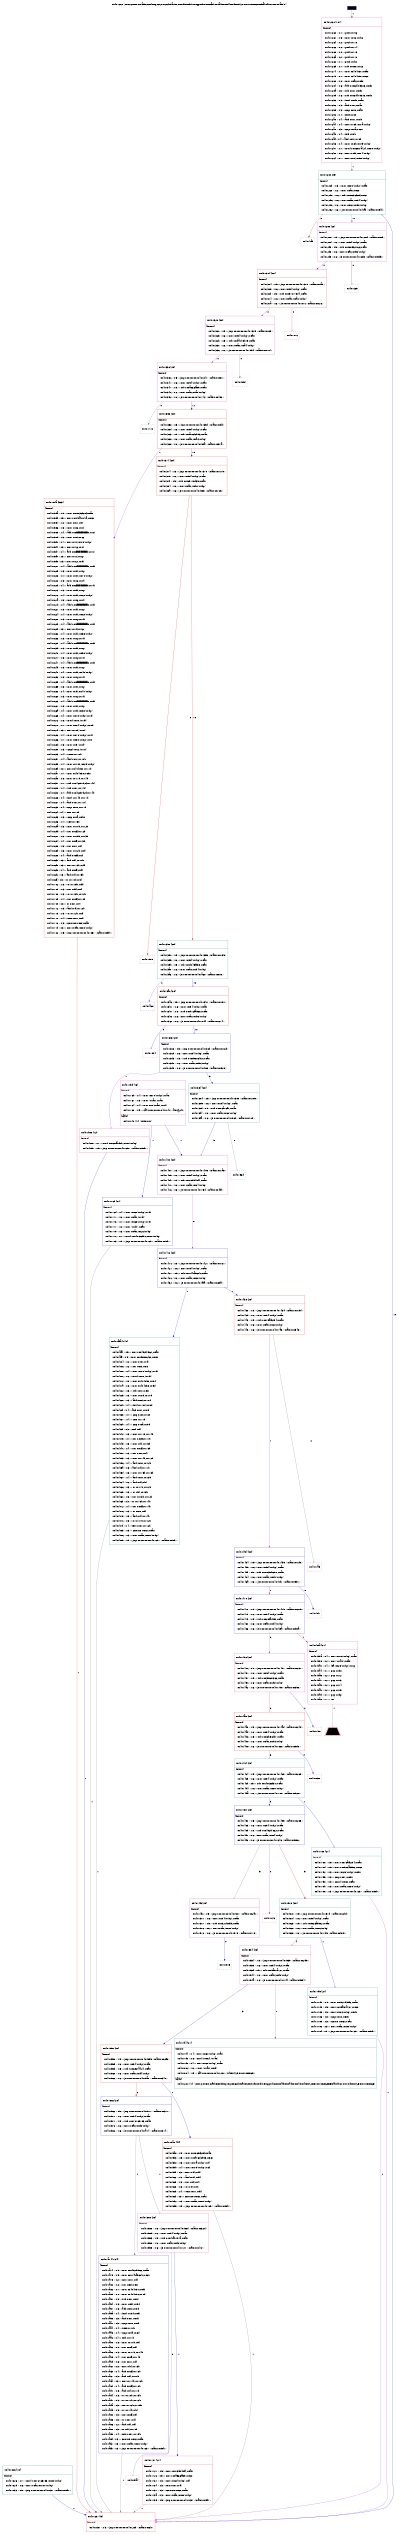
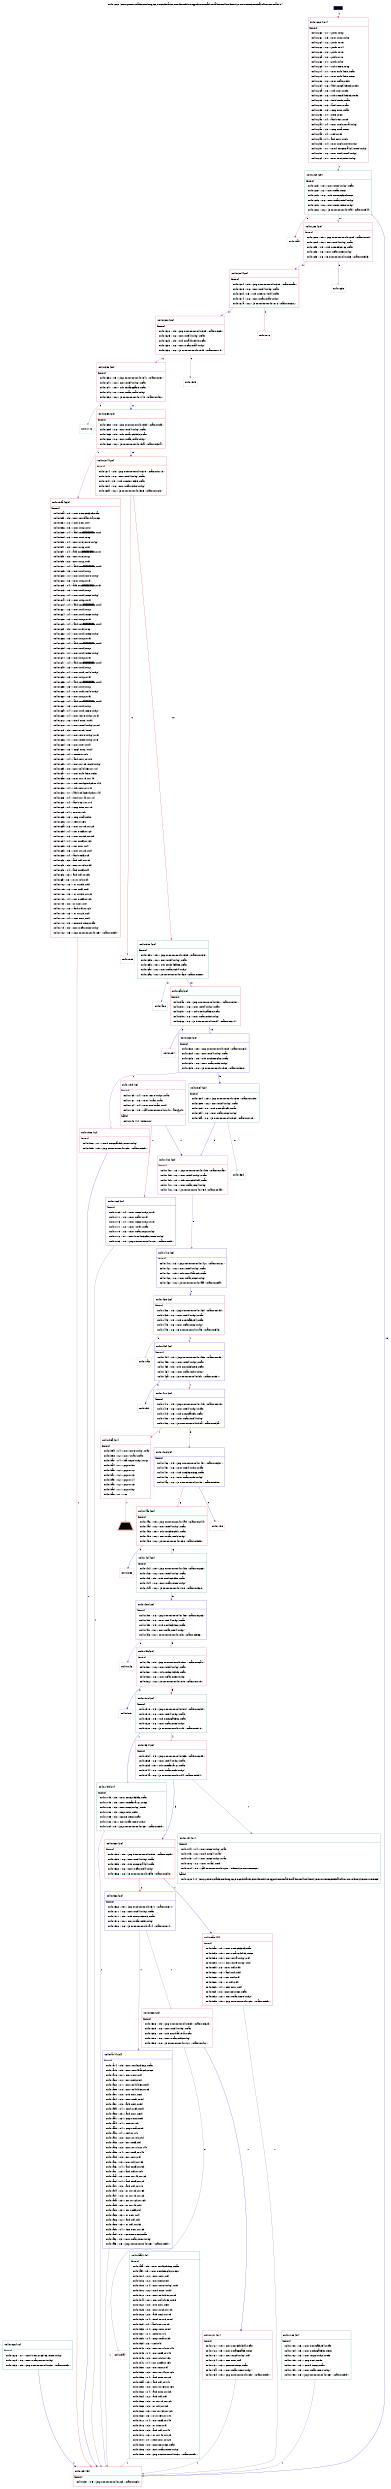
(148, 1161) -> (149, 1161)
(180, 1311) -> none
(269, 1673) -> (189, 1467)
(318, 1820) -> none
(292, 1871) -> (171, 1689)
